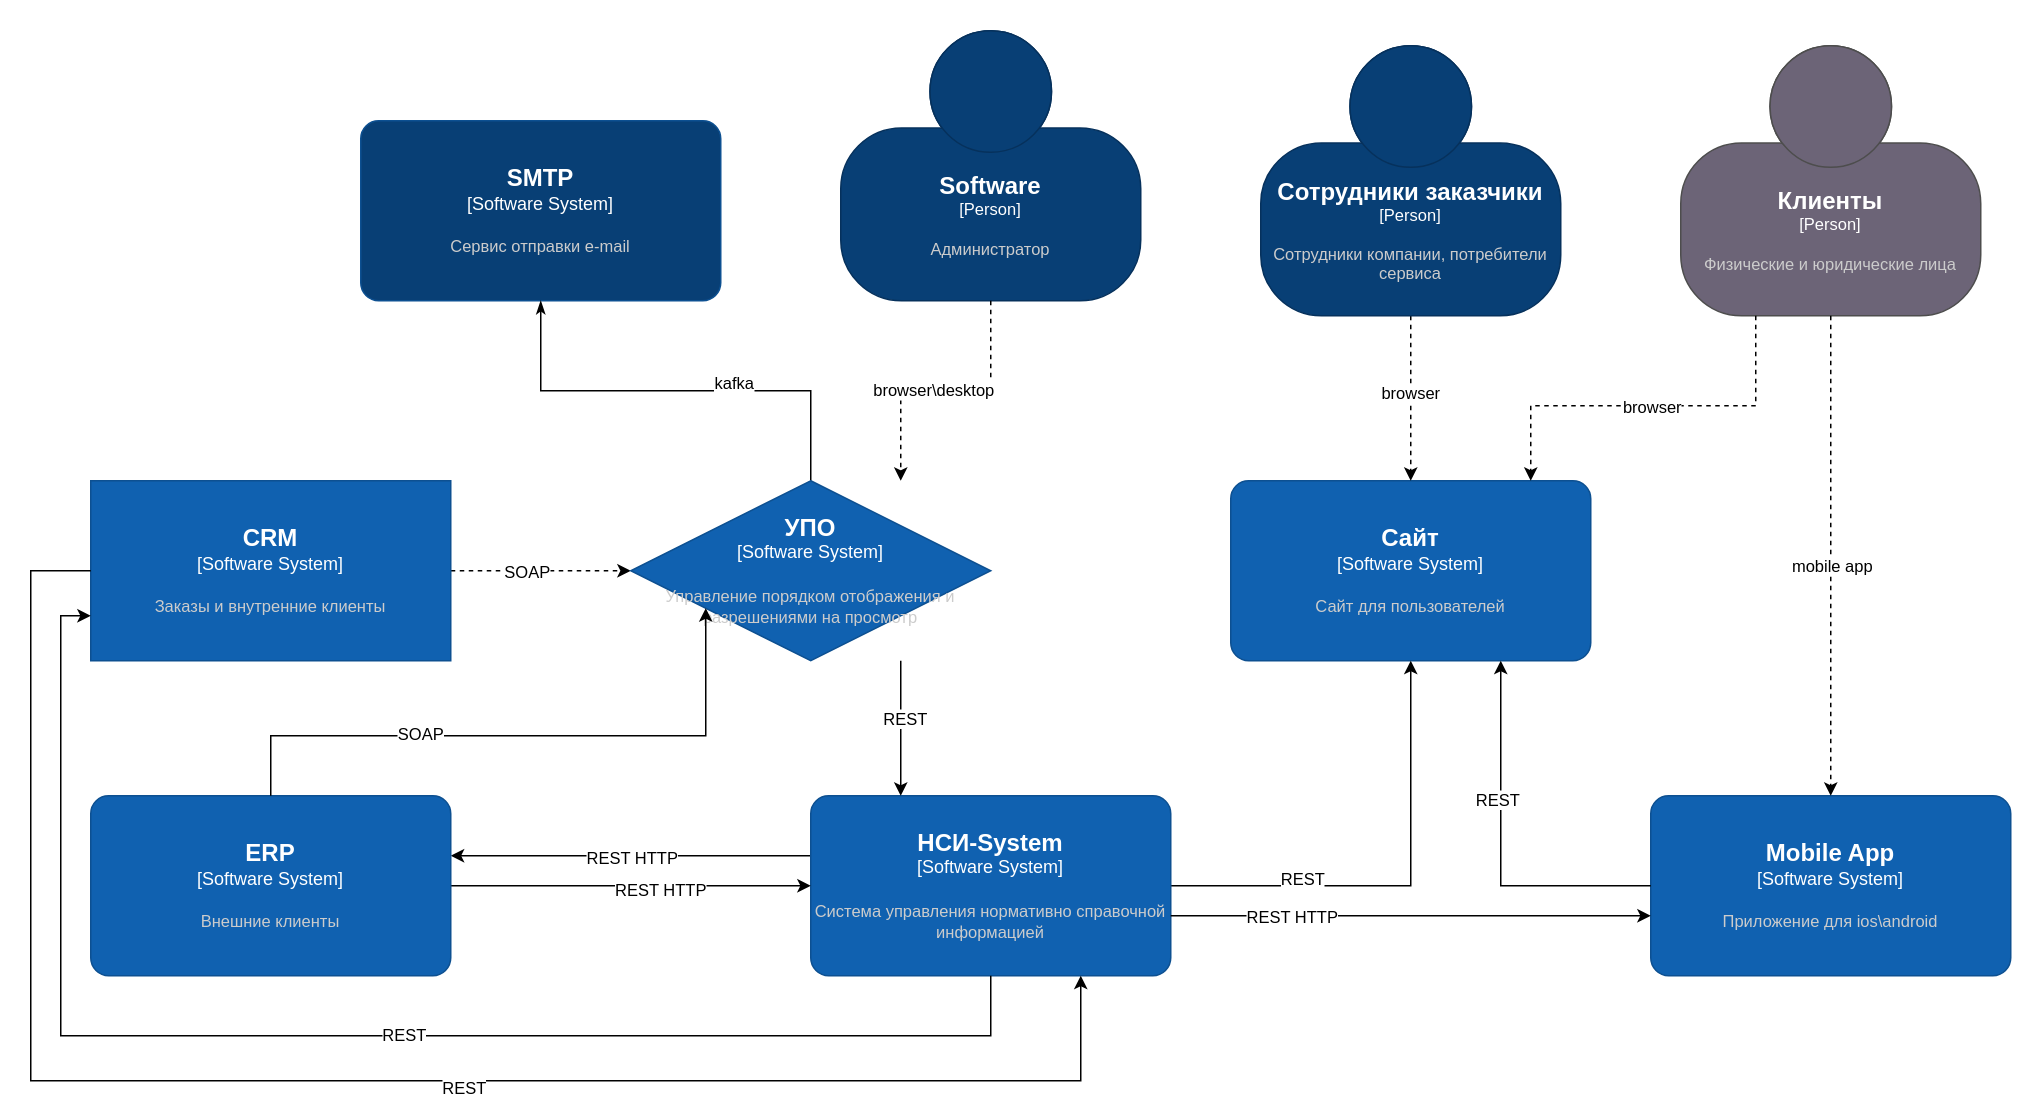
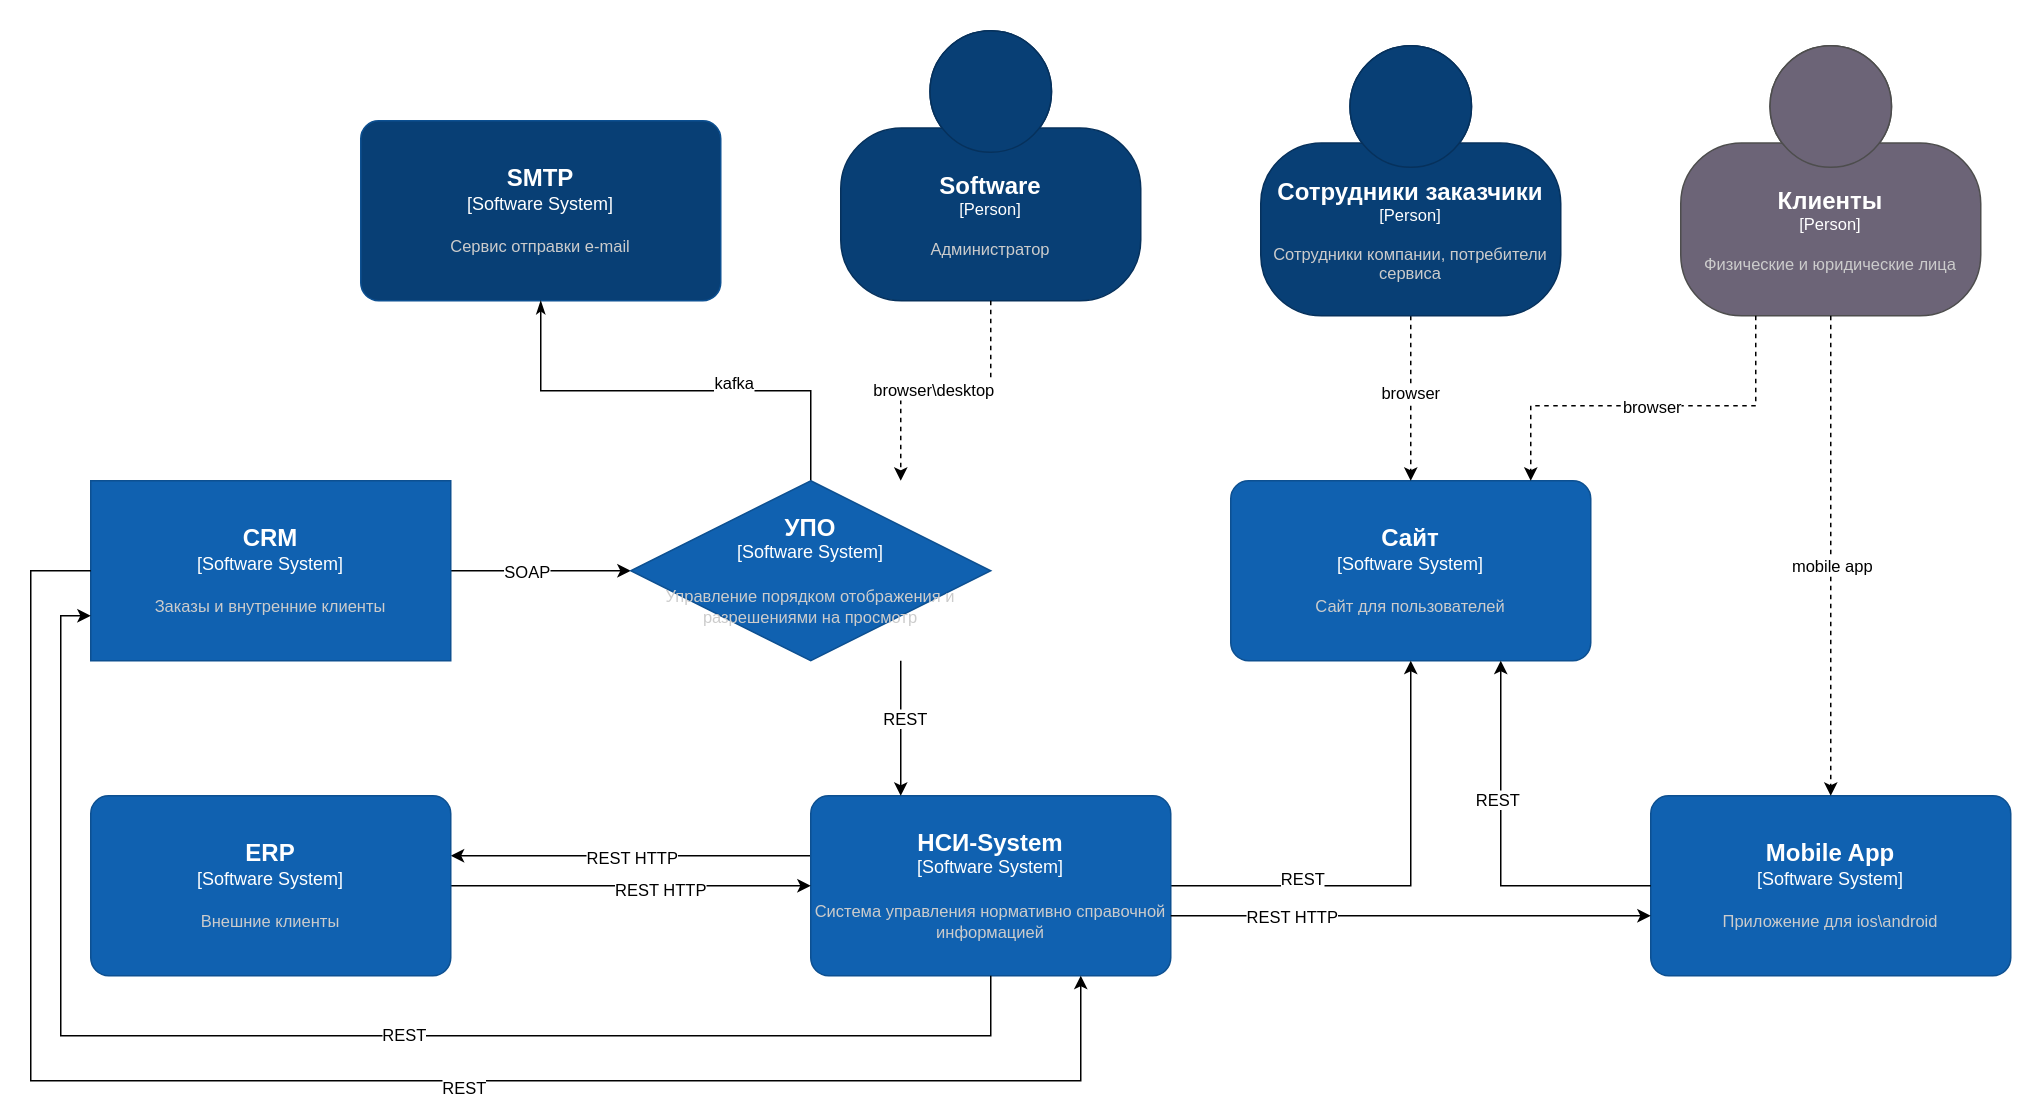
(586, 571) -> (586, 571)
(517, 736) -> none
